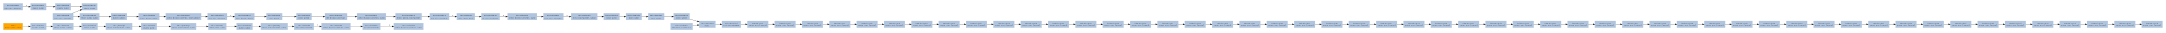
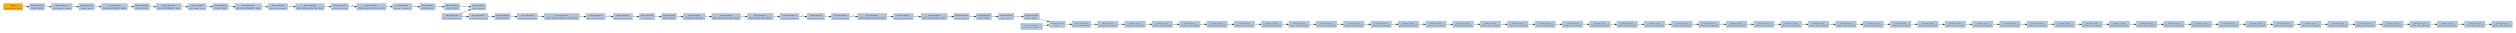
none -> (388, 7)
